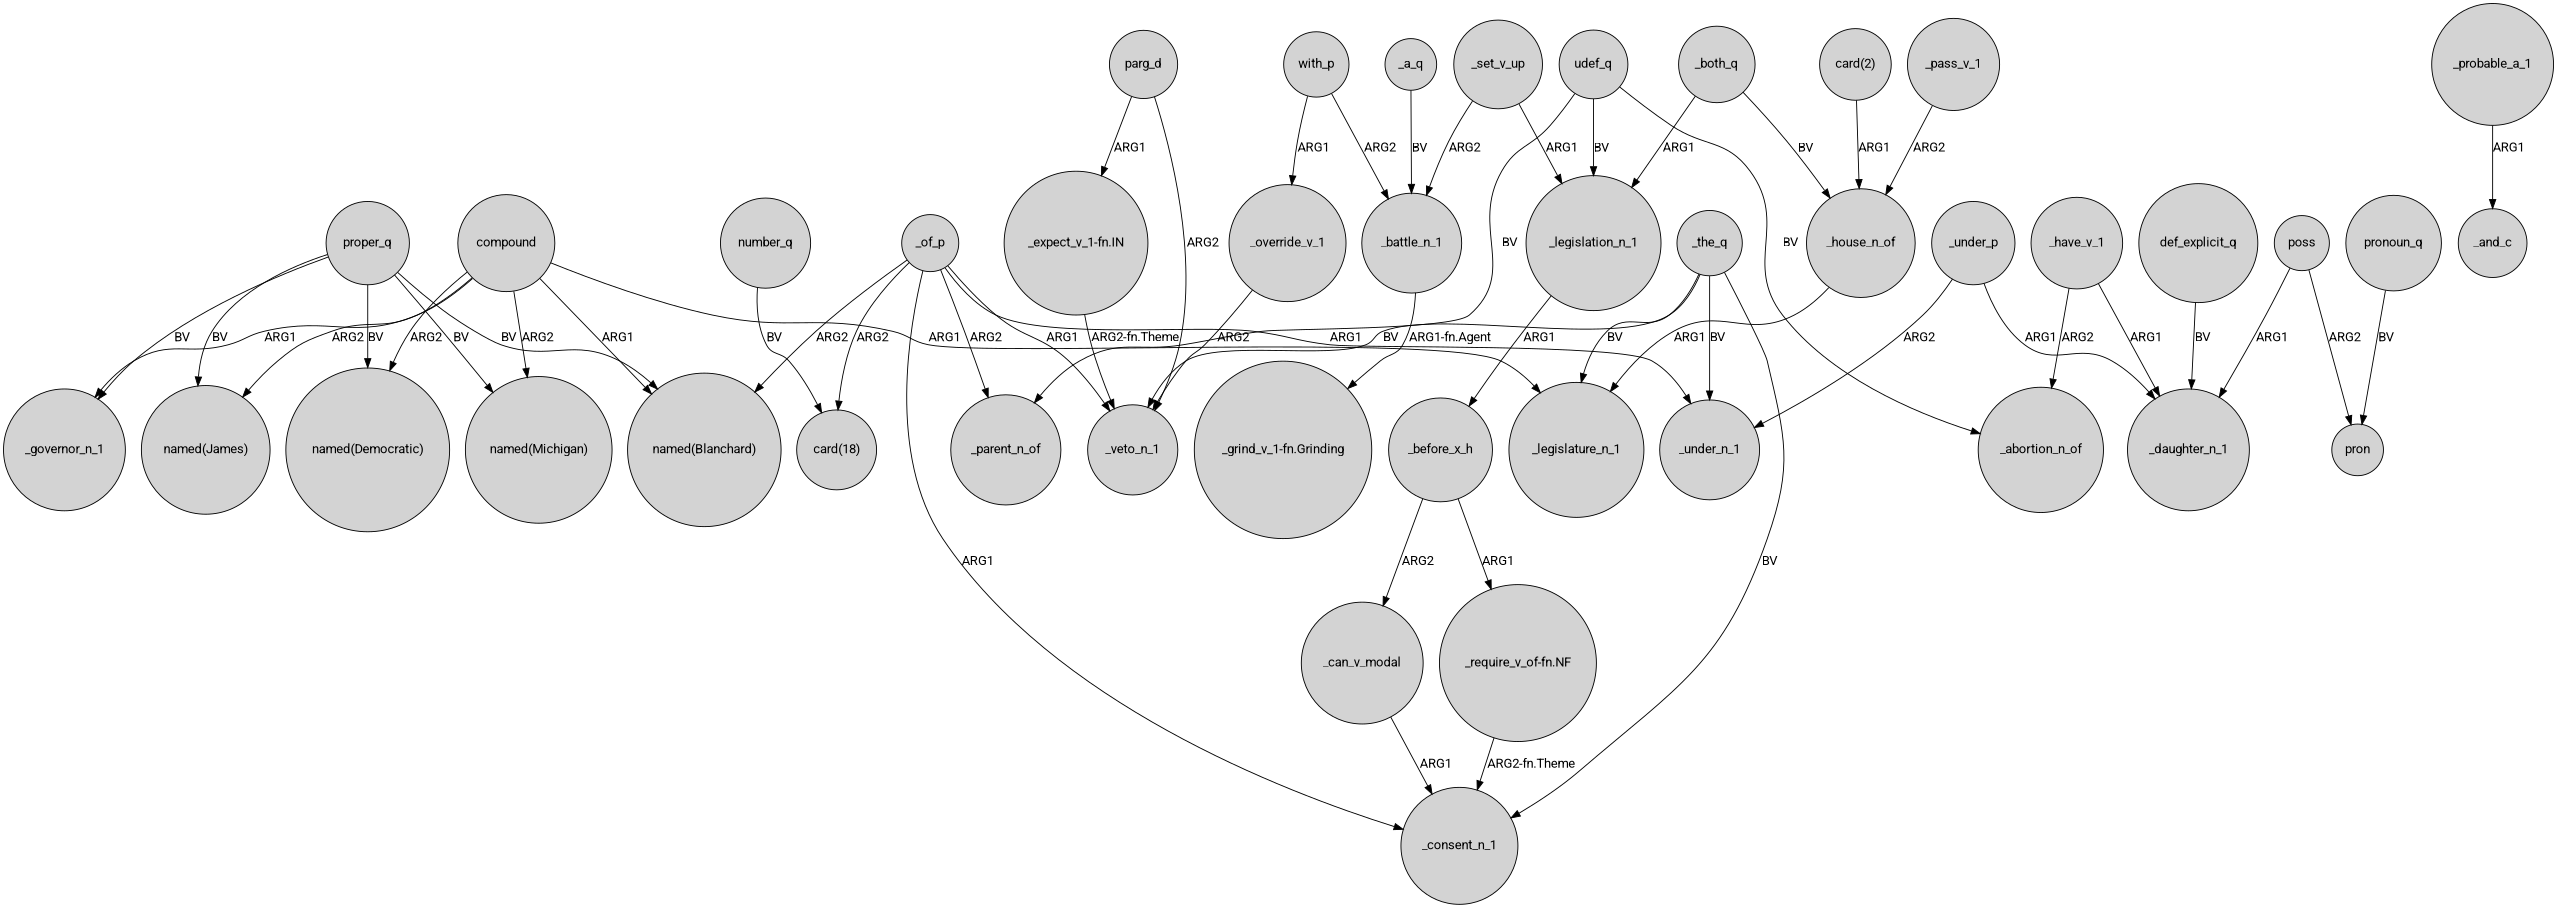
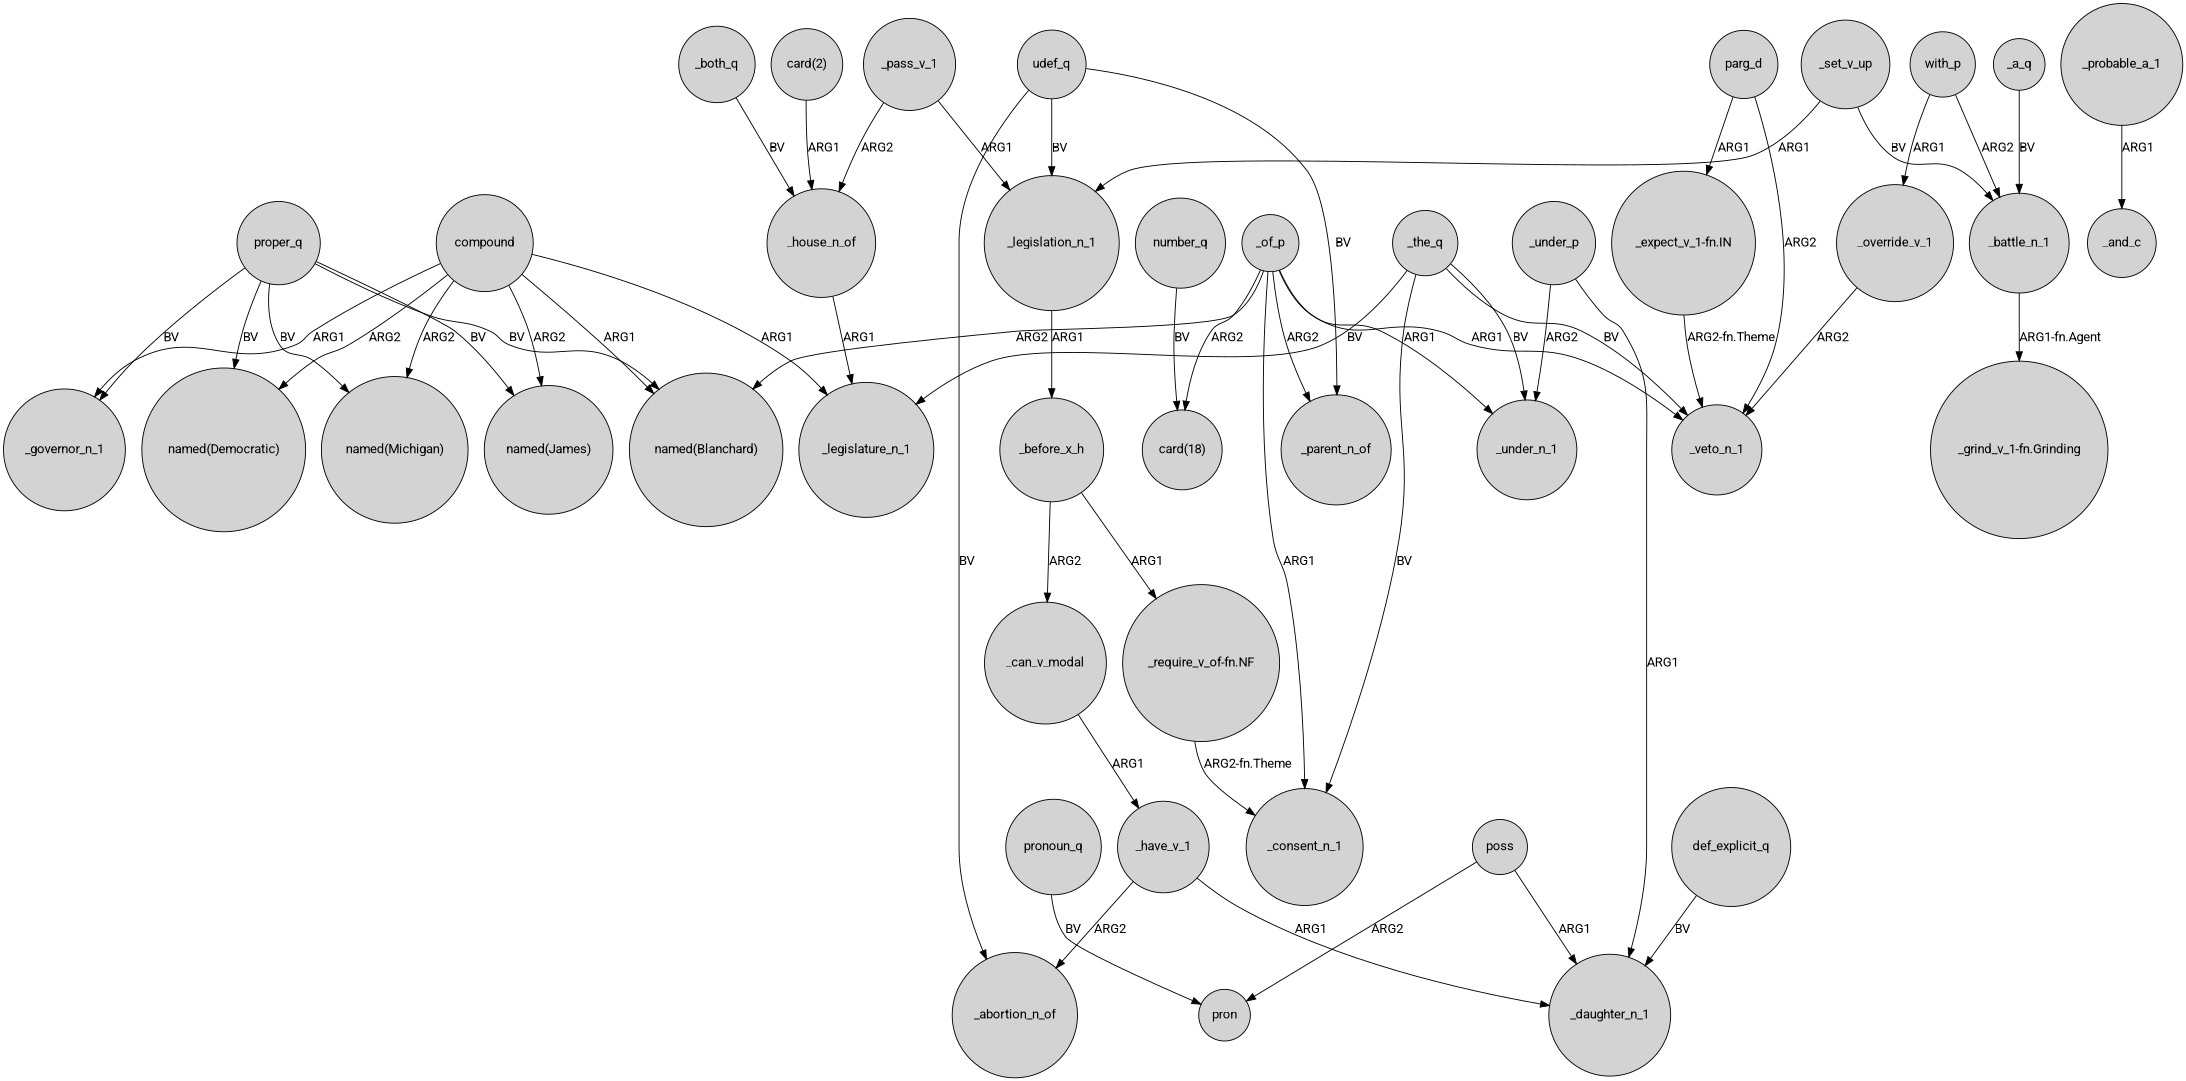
(1666, 138) -> (971, 142)
(1465, 148) -> (1899, 148)
(1409, 751) -> (1106, 757)
